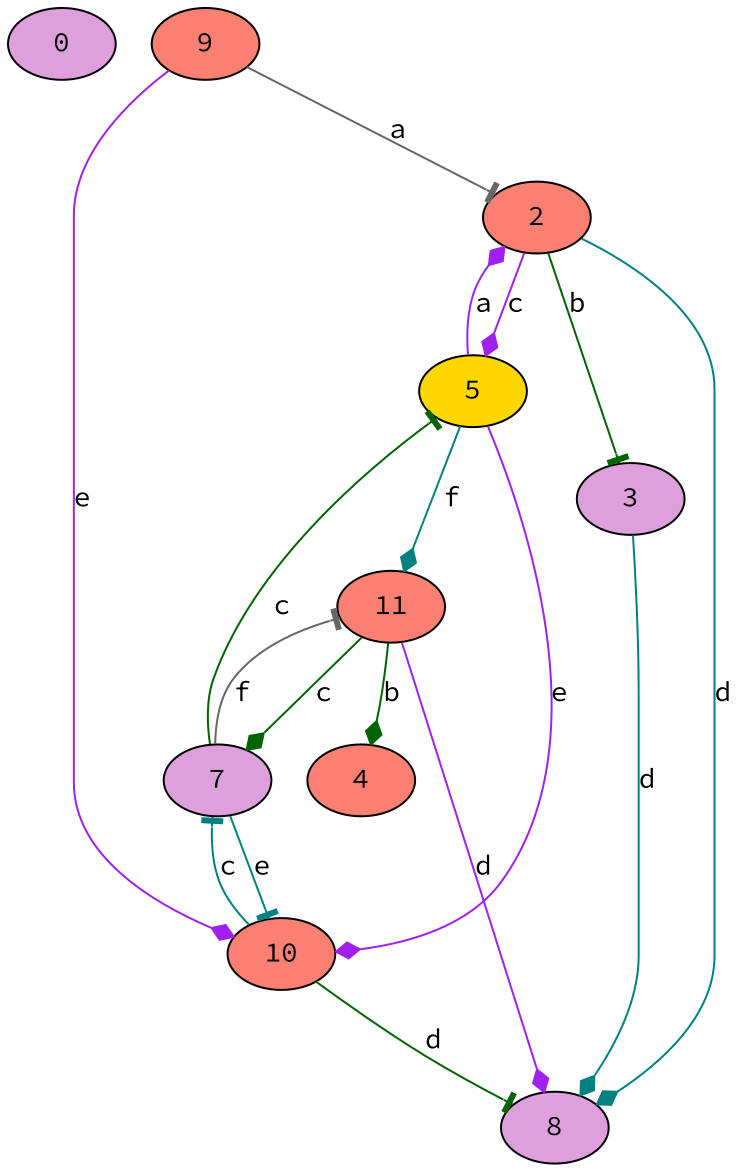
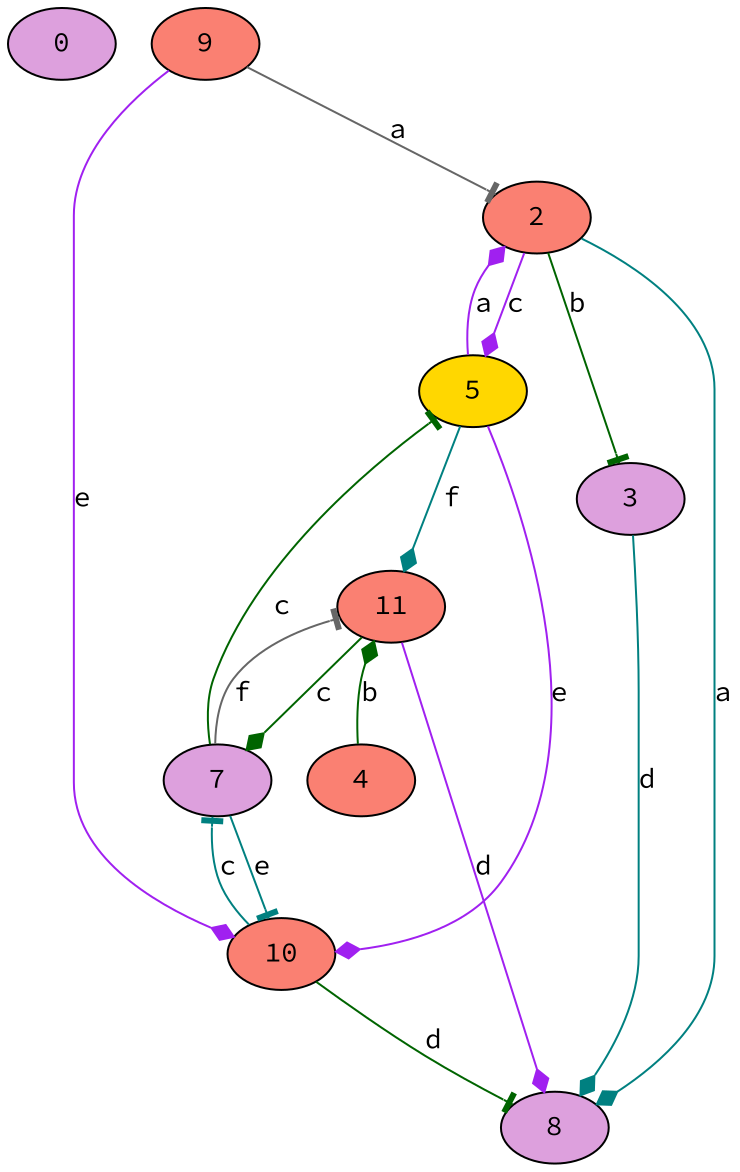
(383, 682) -> (358, 703)
(723, 694) -> (723, 694)
